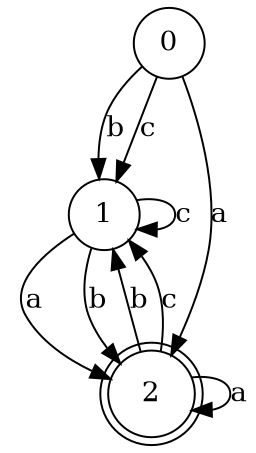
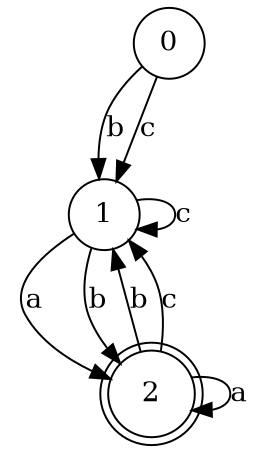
(211, 207) -> none
